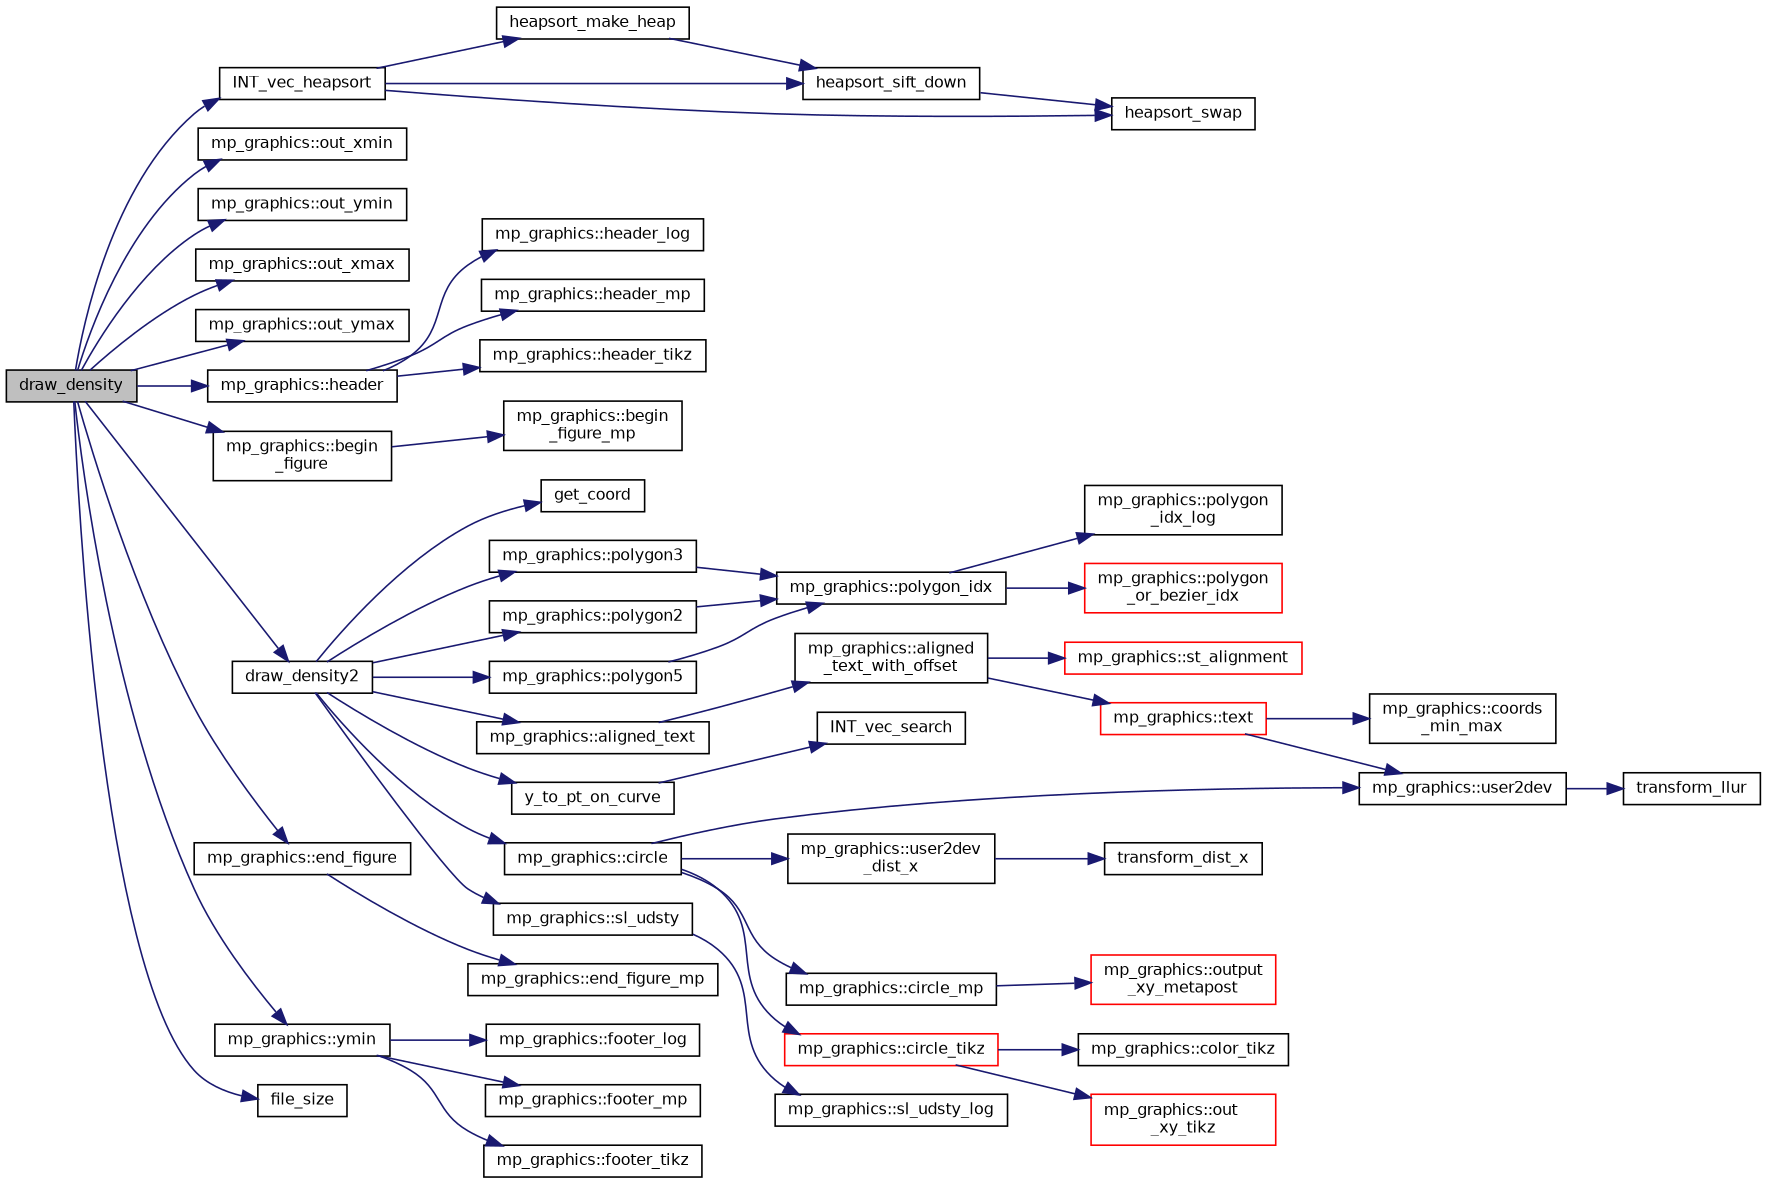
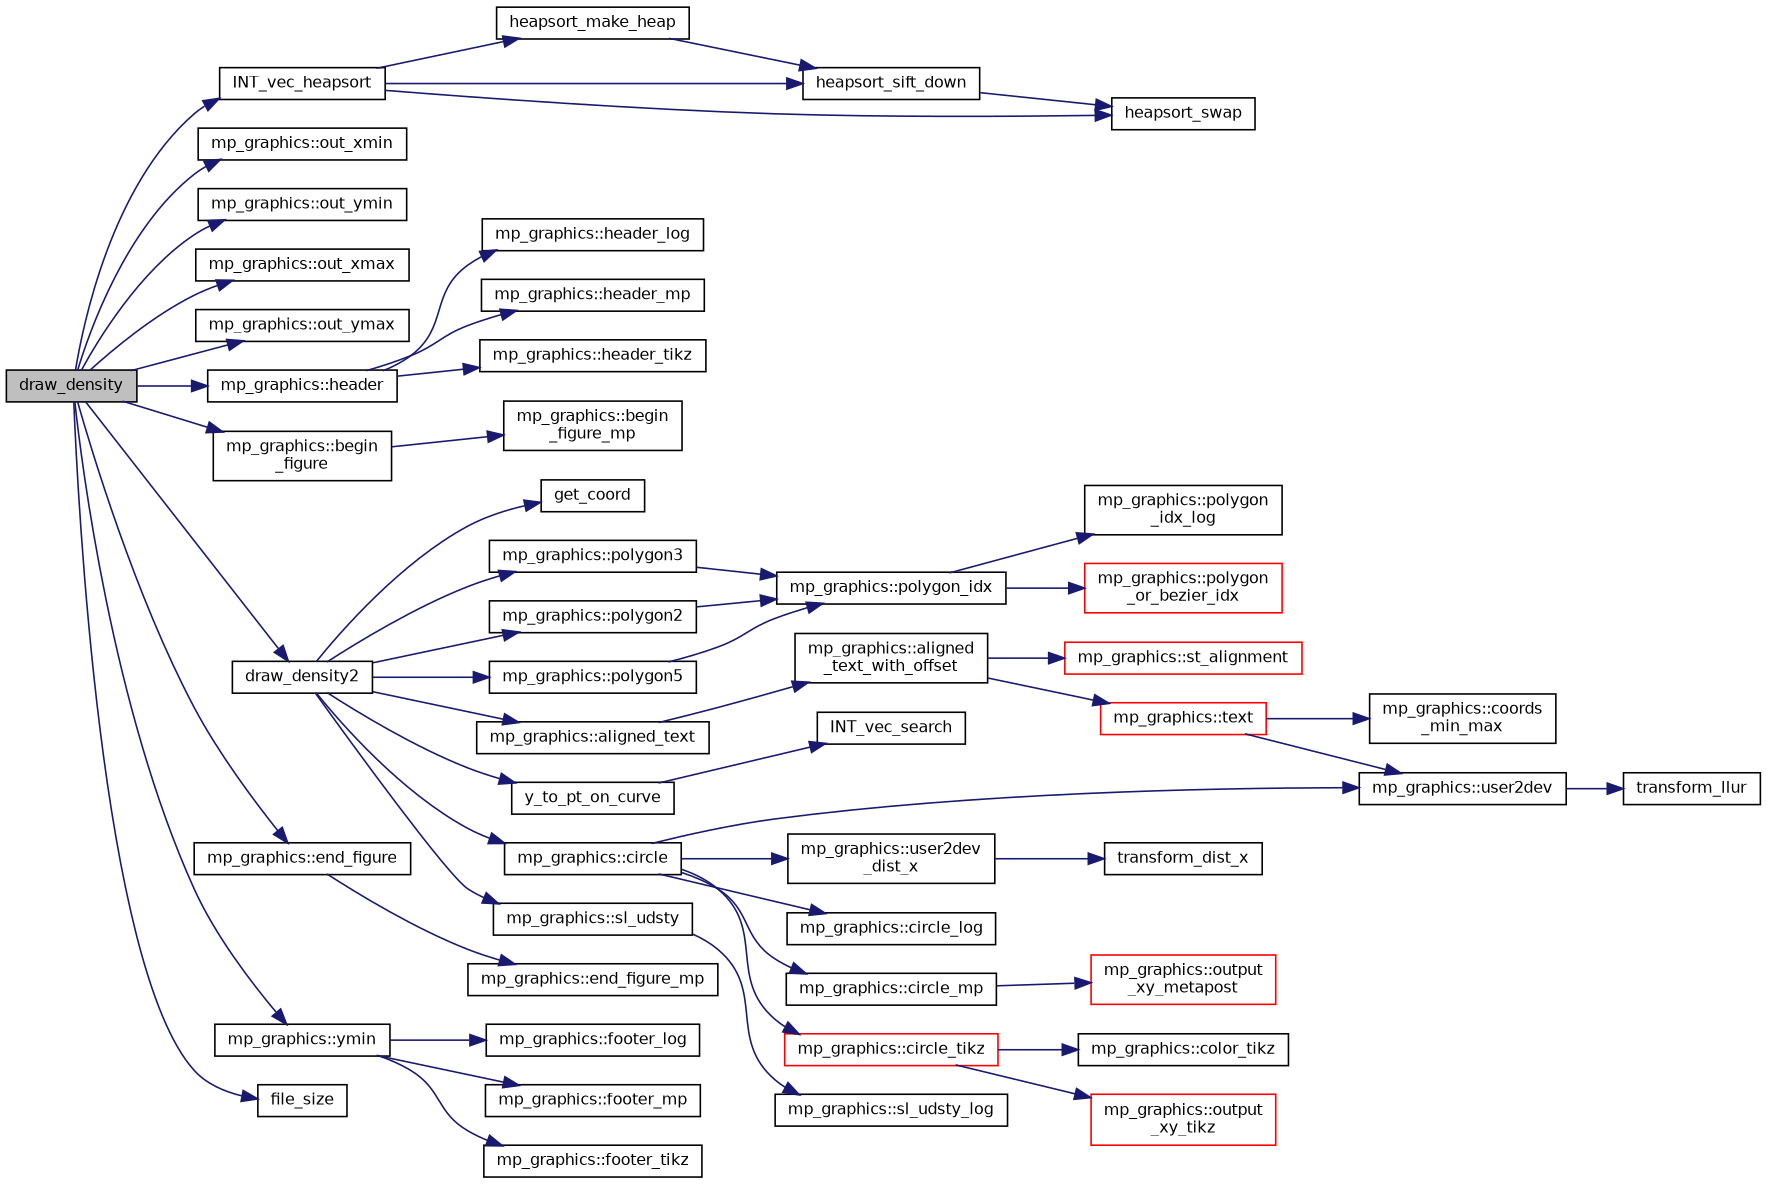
none -> (891, 929)
(1183, 1120) -> (1183, 1120)
